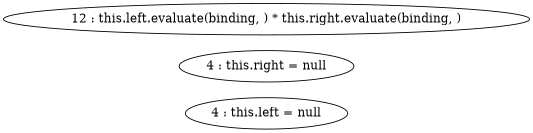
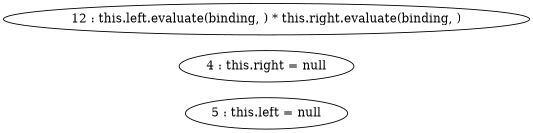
(267, 113) -> (267, 113)
